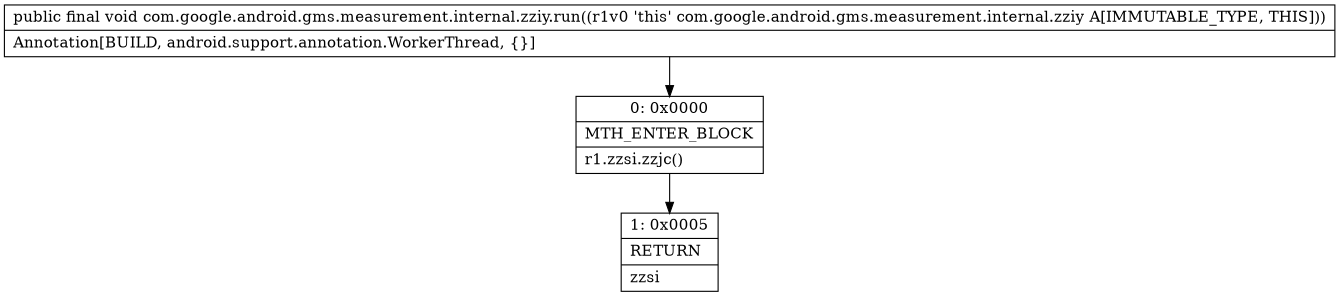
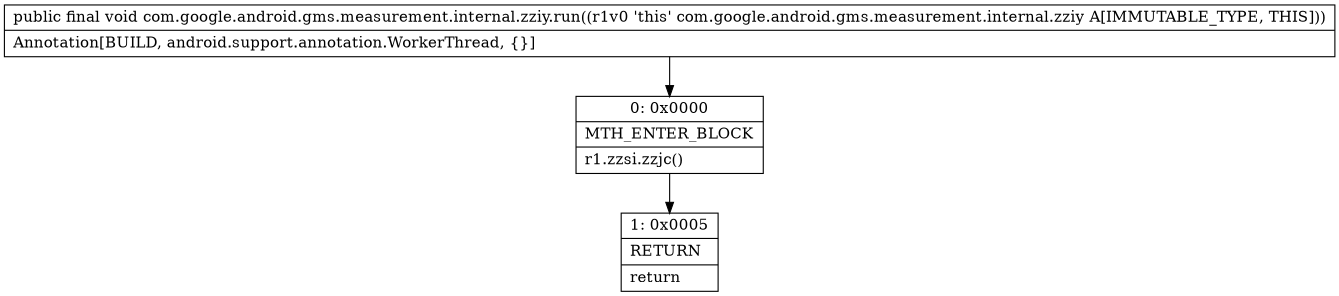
(645, 278) -> (655, 278)
